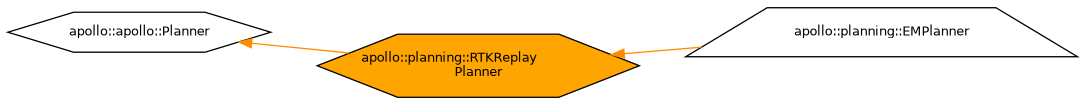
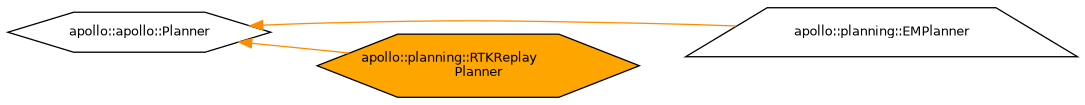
(663, 50) -> (500, 21)
